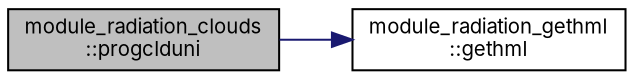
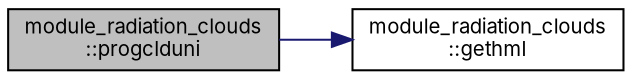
(489, 40) -> (488, 40)
